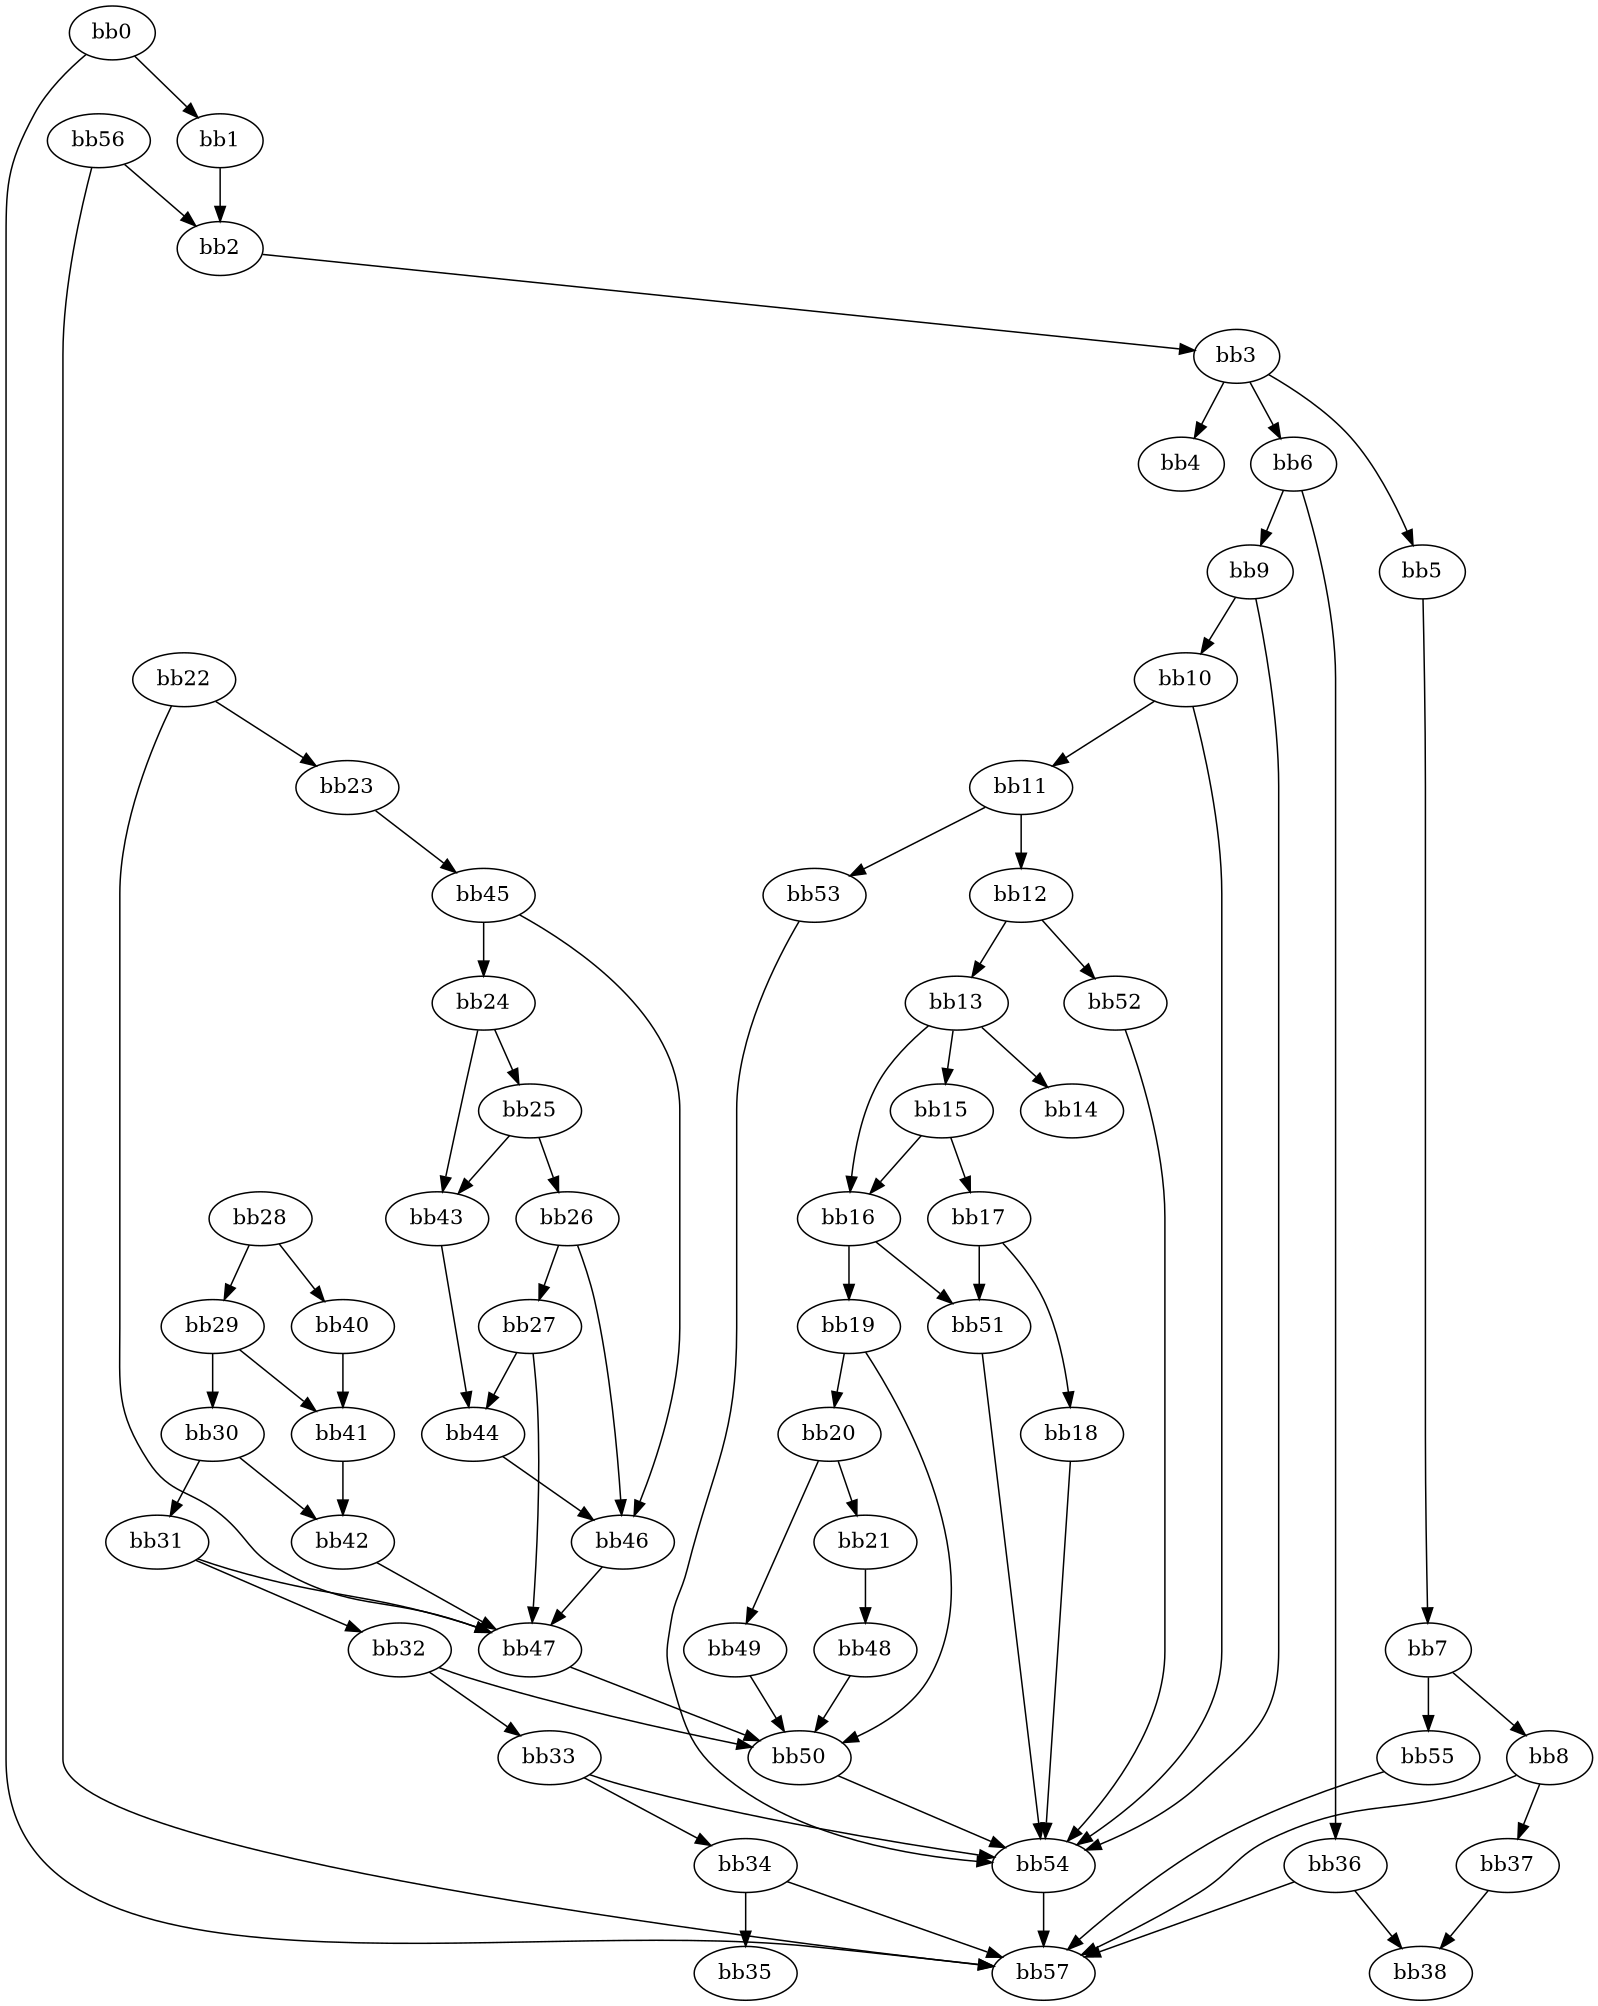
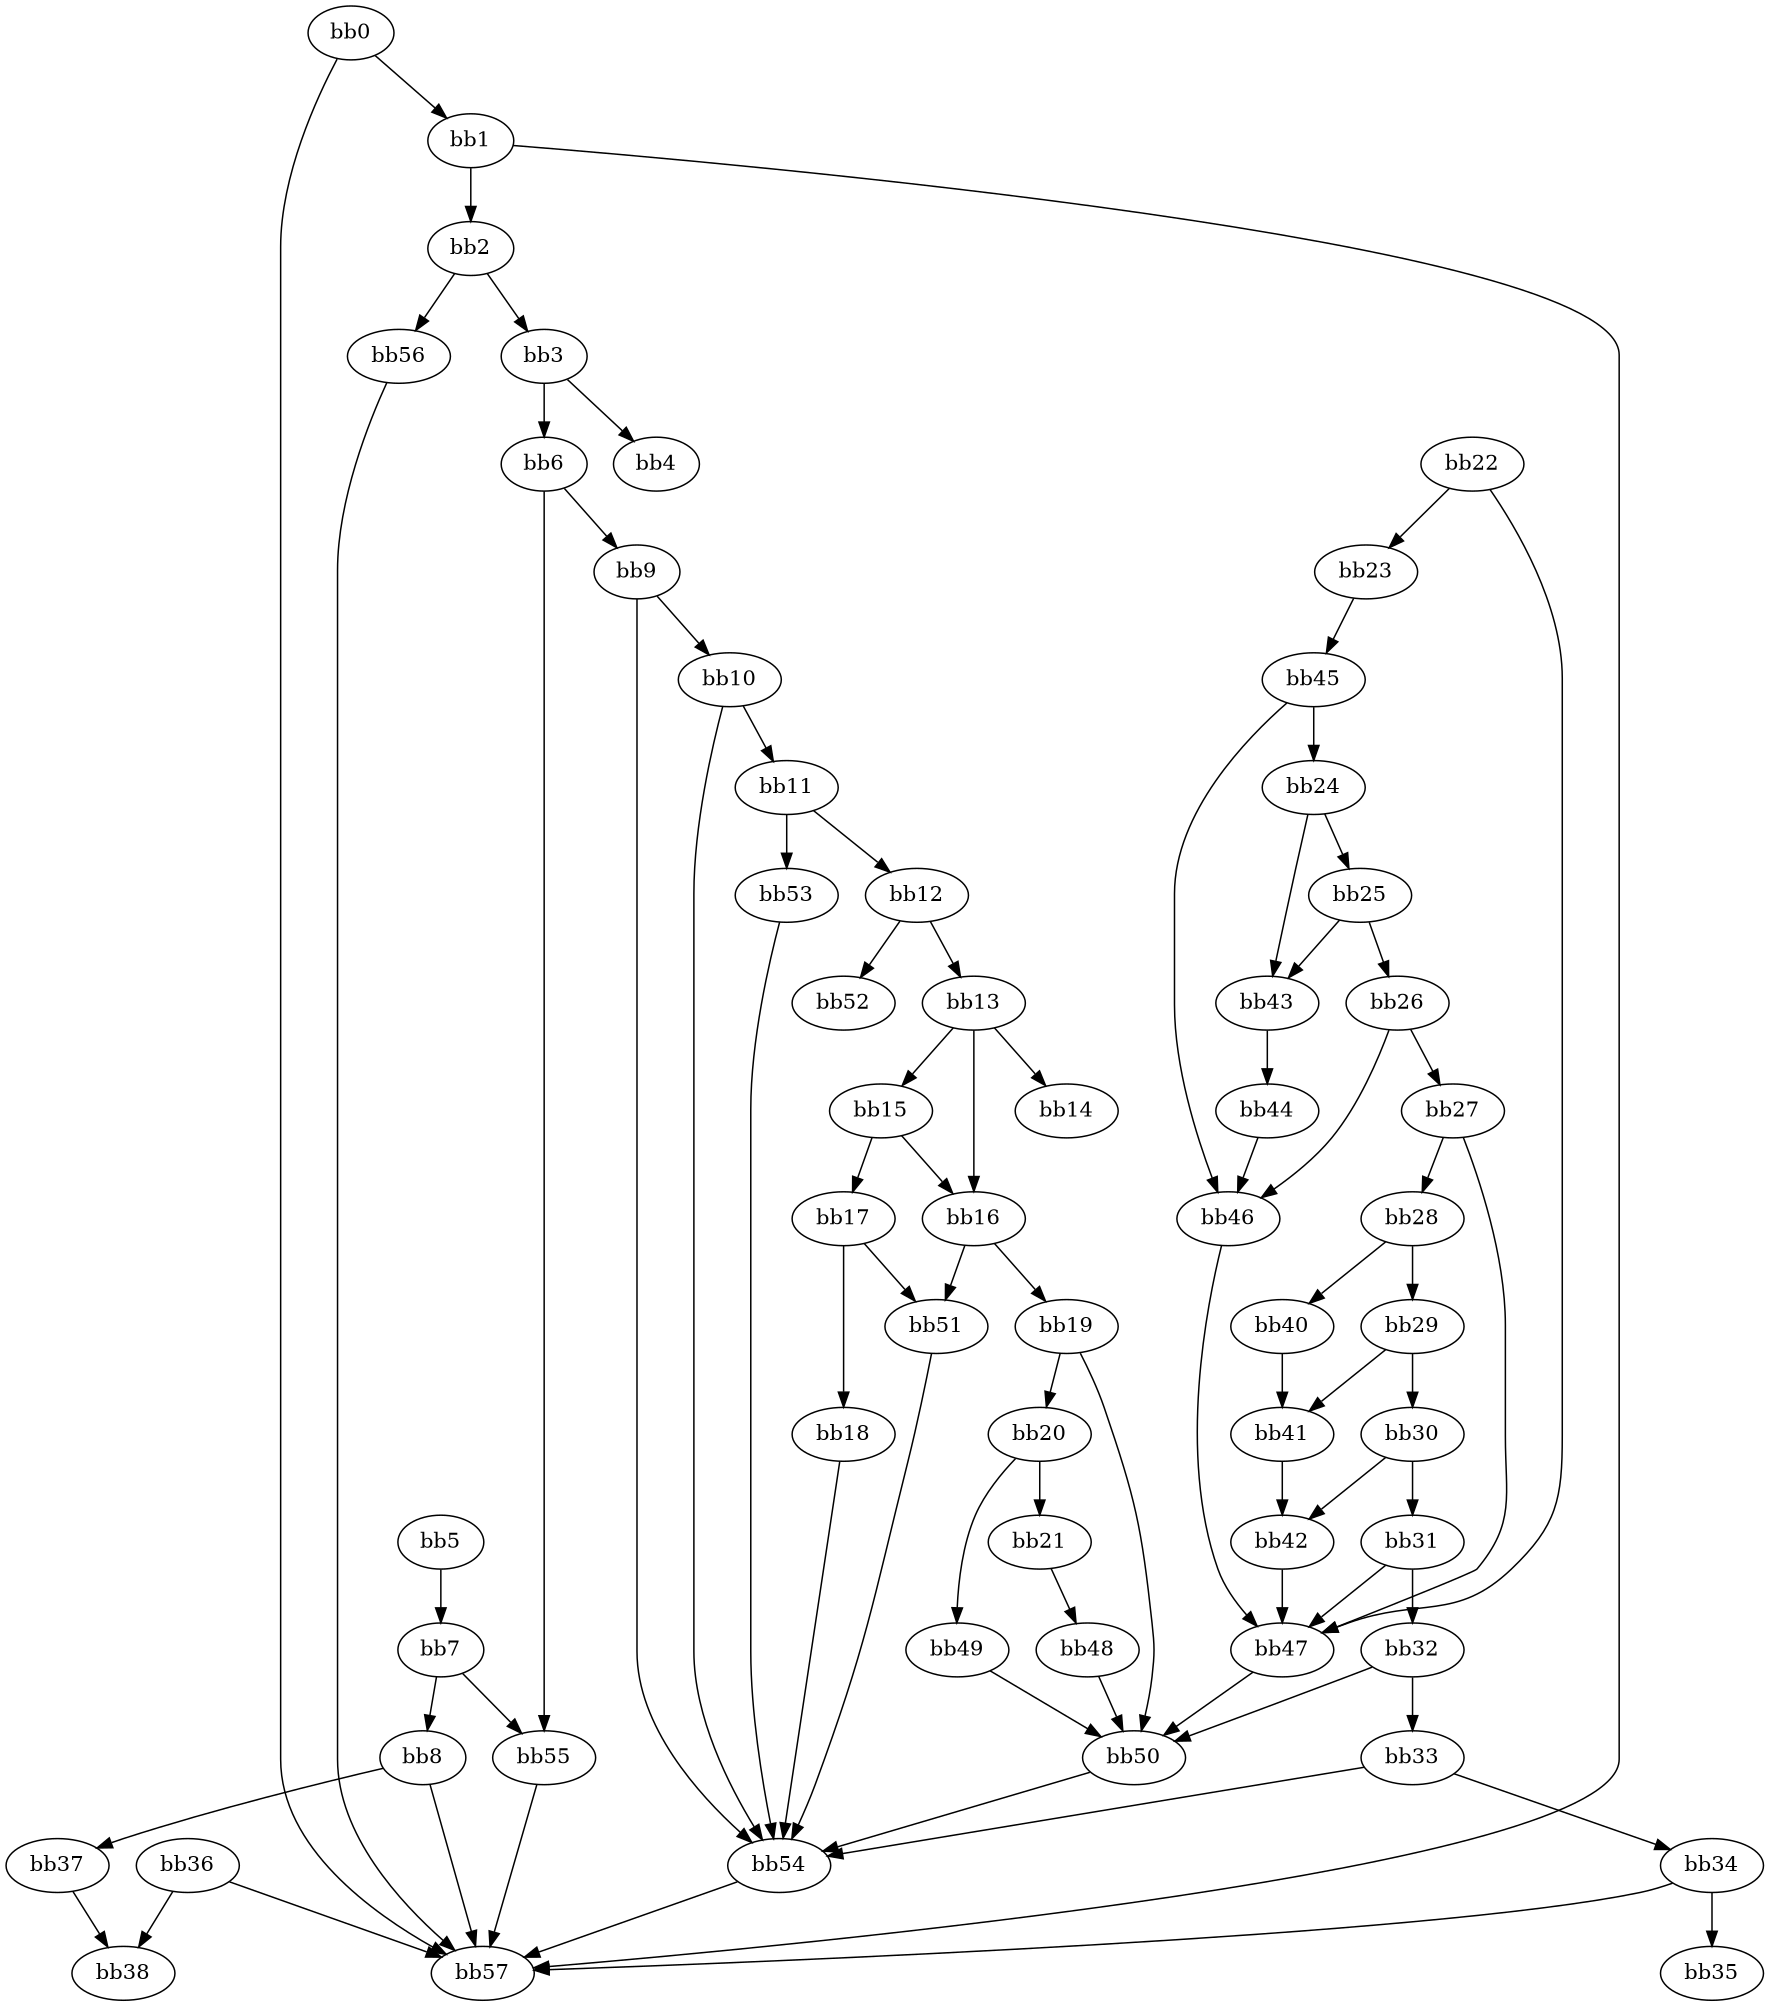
(154, 190) -> (439, 296)
(1353, 440) -> none
none -> (1619, 1039)
(1336, 1155) -> (544, 1103)
(505, 1374) -> (1435, 1158)
(1165, 1439) -> none
